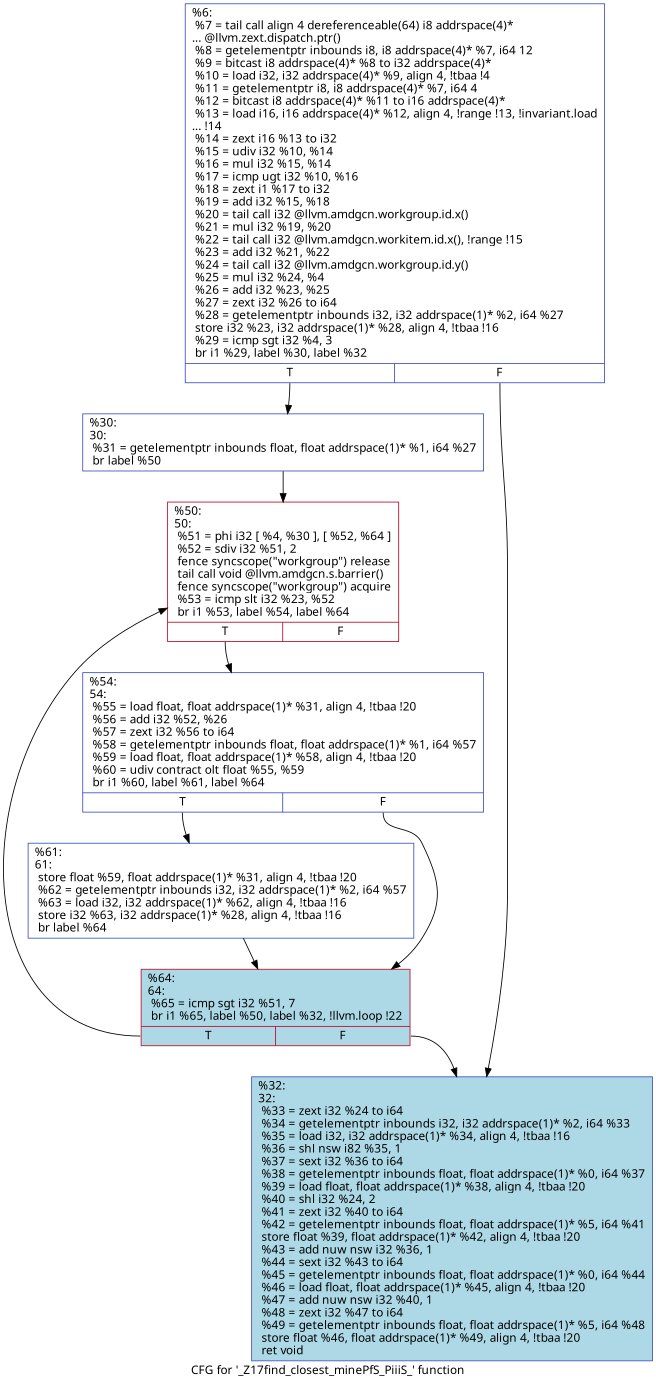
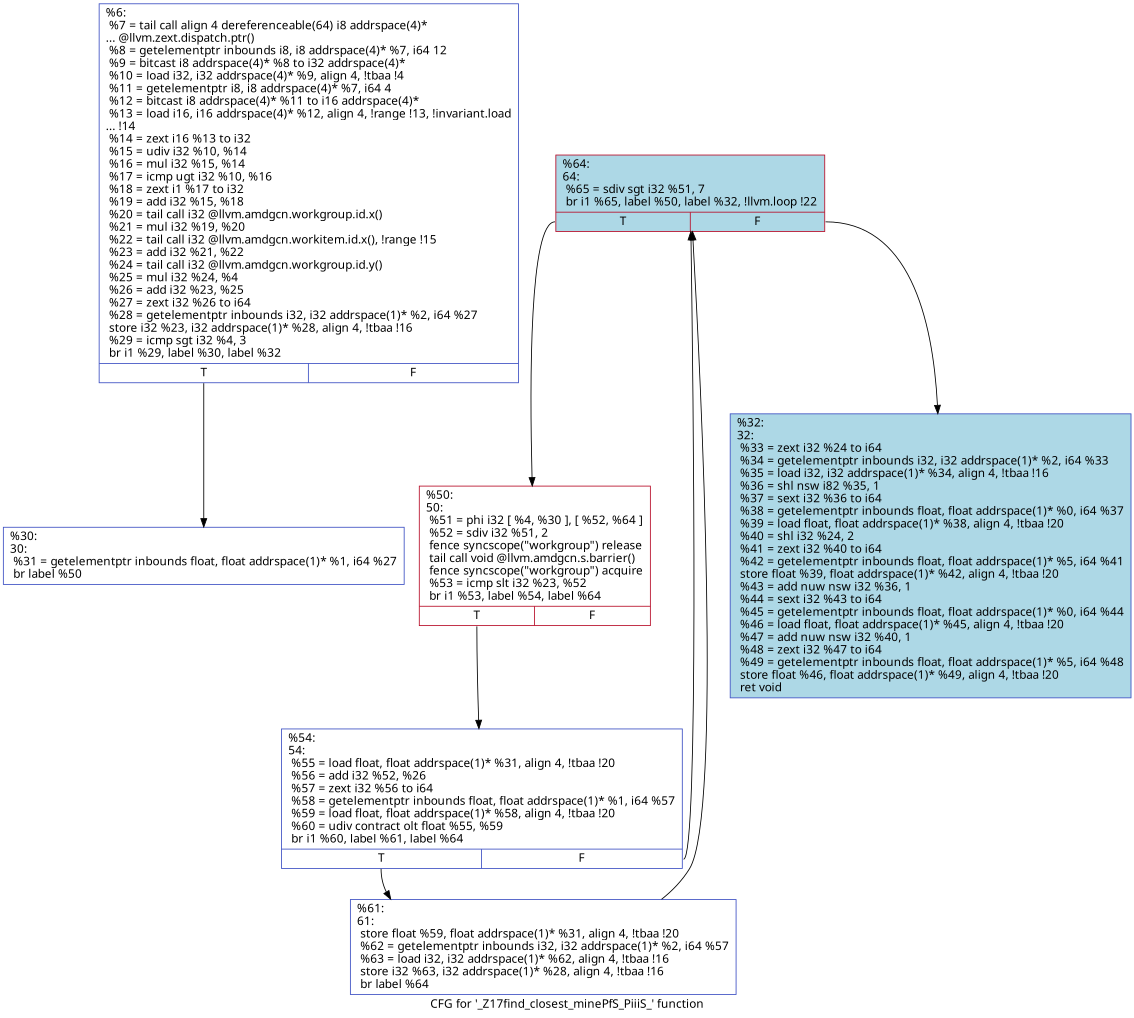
(283, 482) -> none
(507, 726) -> none
(222, 1004) -> (634, 189)
